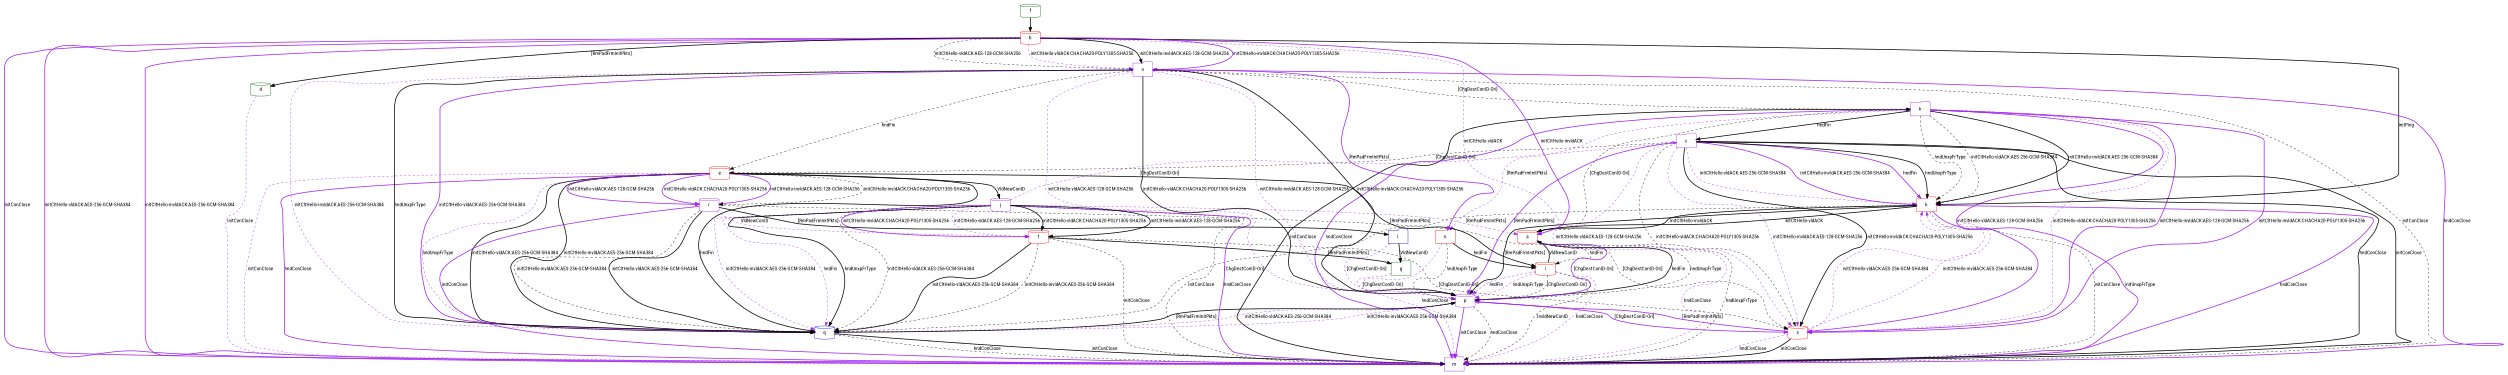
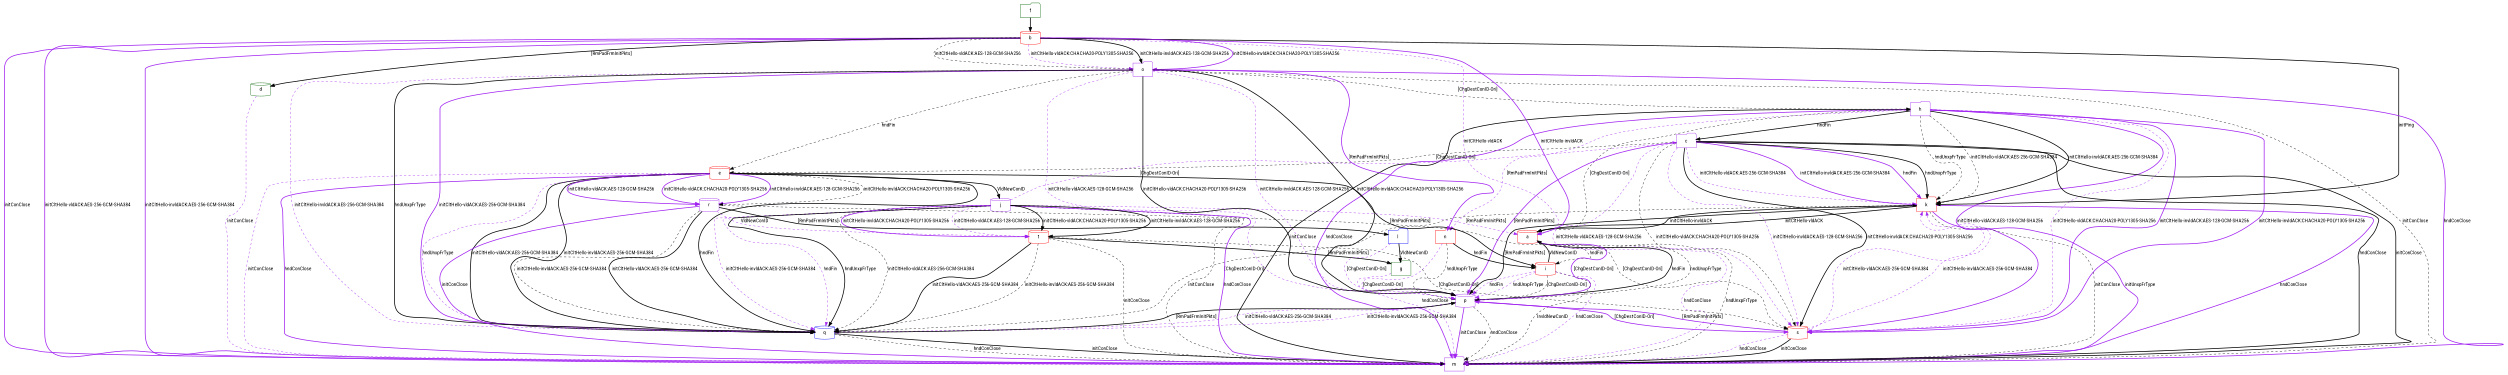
(1030, 11) -> (1030, 11)
